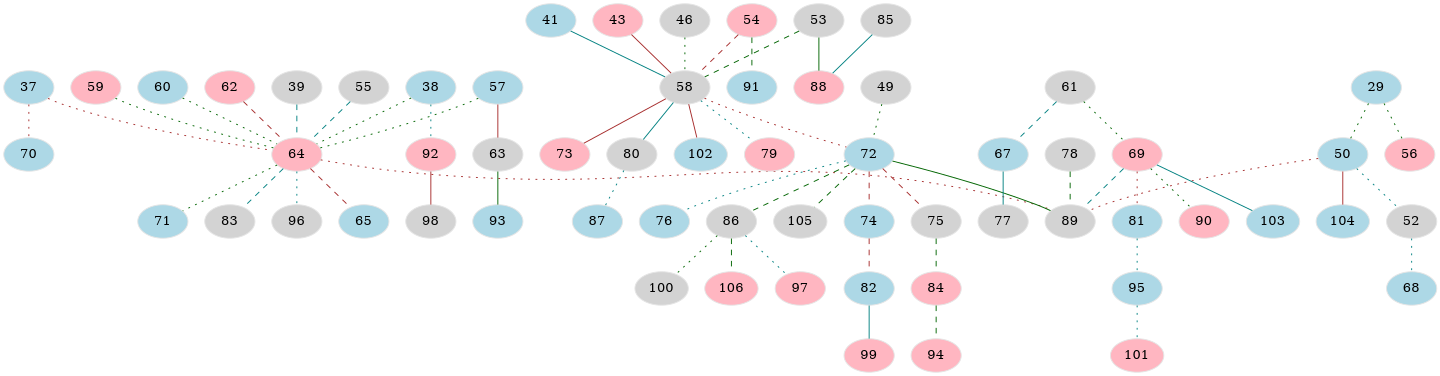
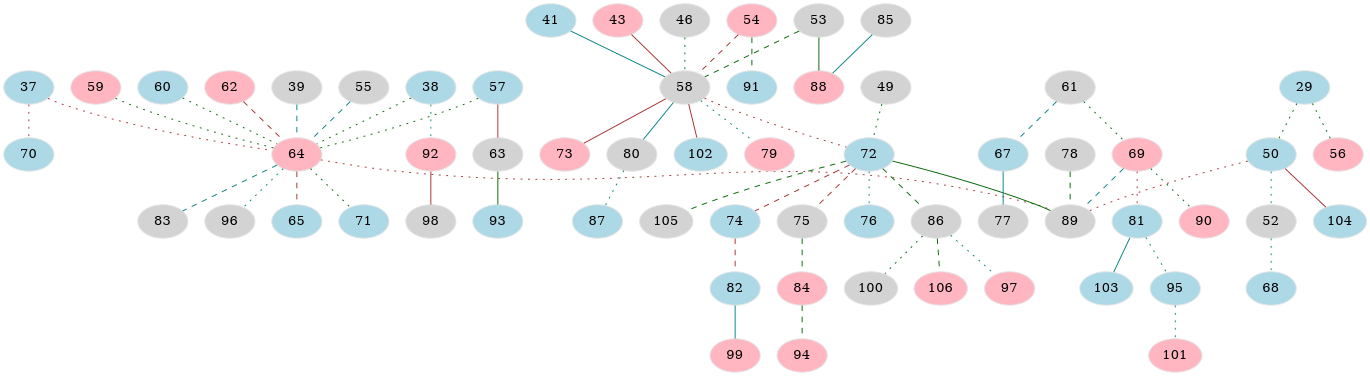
(1205, 188) -> (1122, 255)
